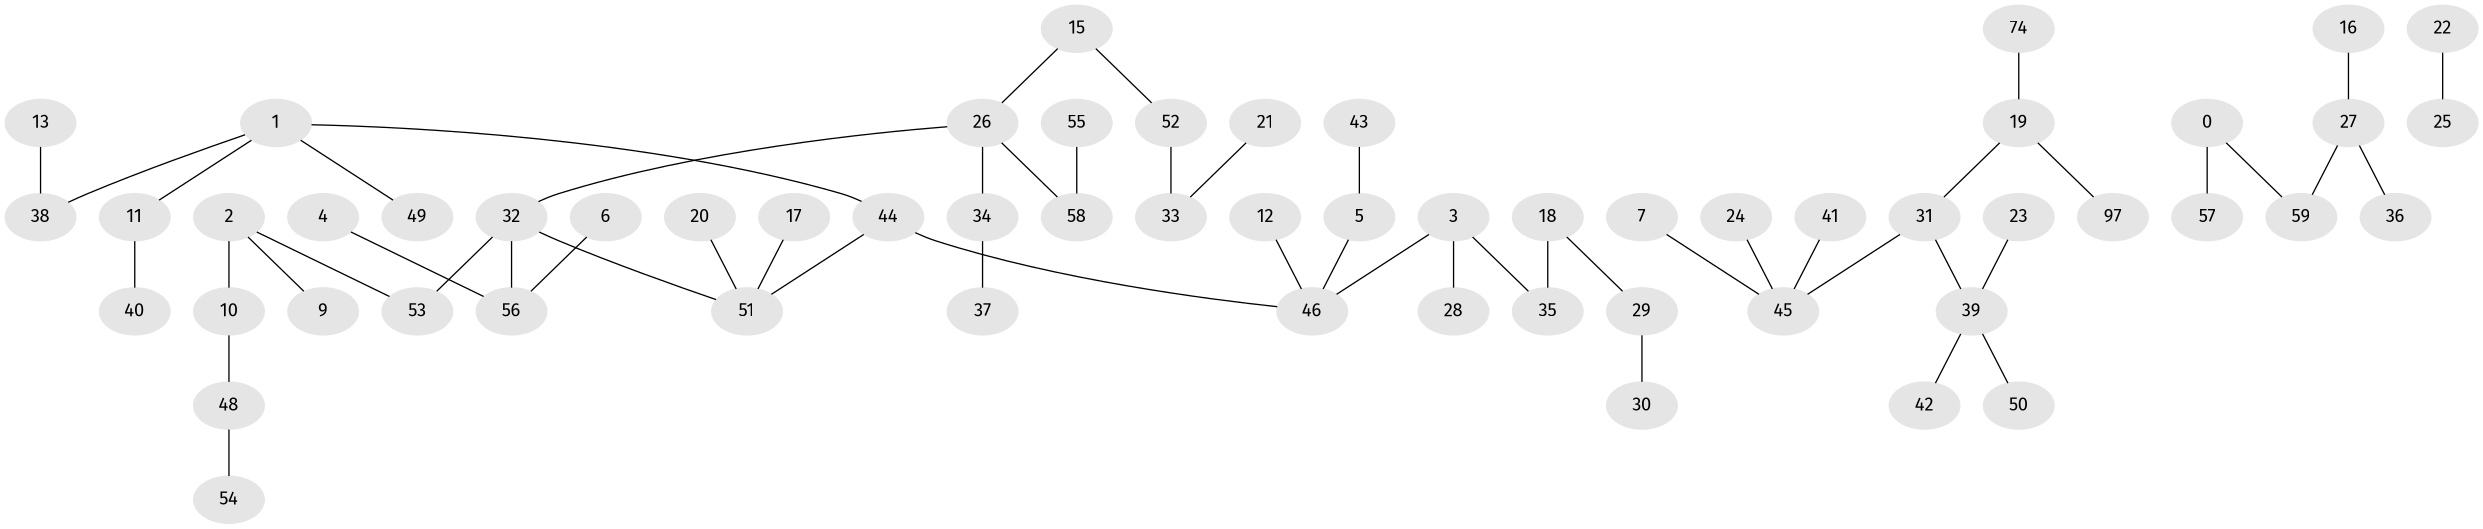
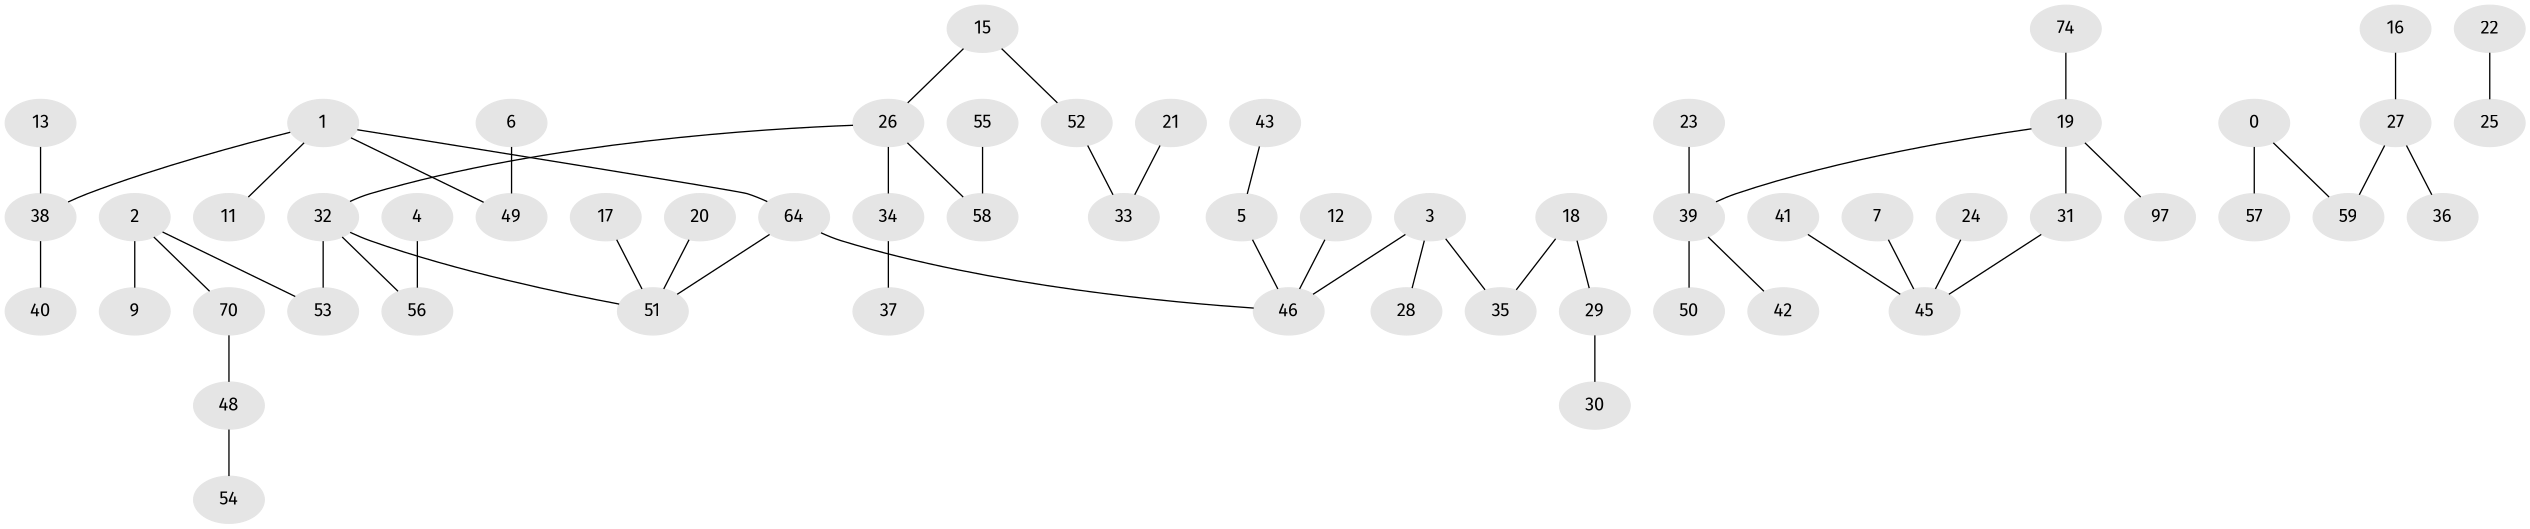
(888, 217) -> (794, 217)
(135, 264) -> (41, 264)
(559, 264) -> (512, 170)
(1948, 264) -> (1872, 157)
(229, 311) -> (229, 311)
